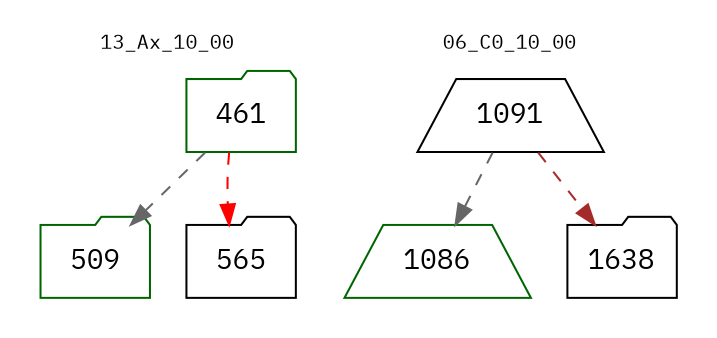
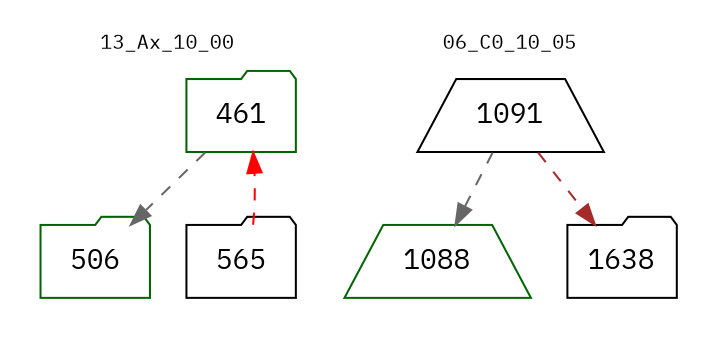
(511, 44) -> (511, 44)
(228, 178) -> (255, 199)
(95, 261) -> (95, 261)
(438, 261) -> (438, 261)
